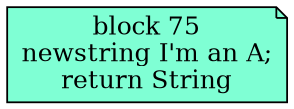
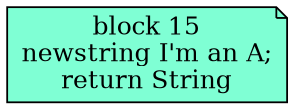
(147, 55) -> (147, 55)
